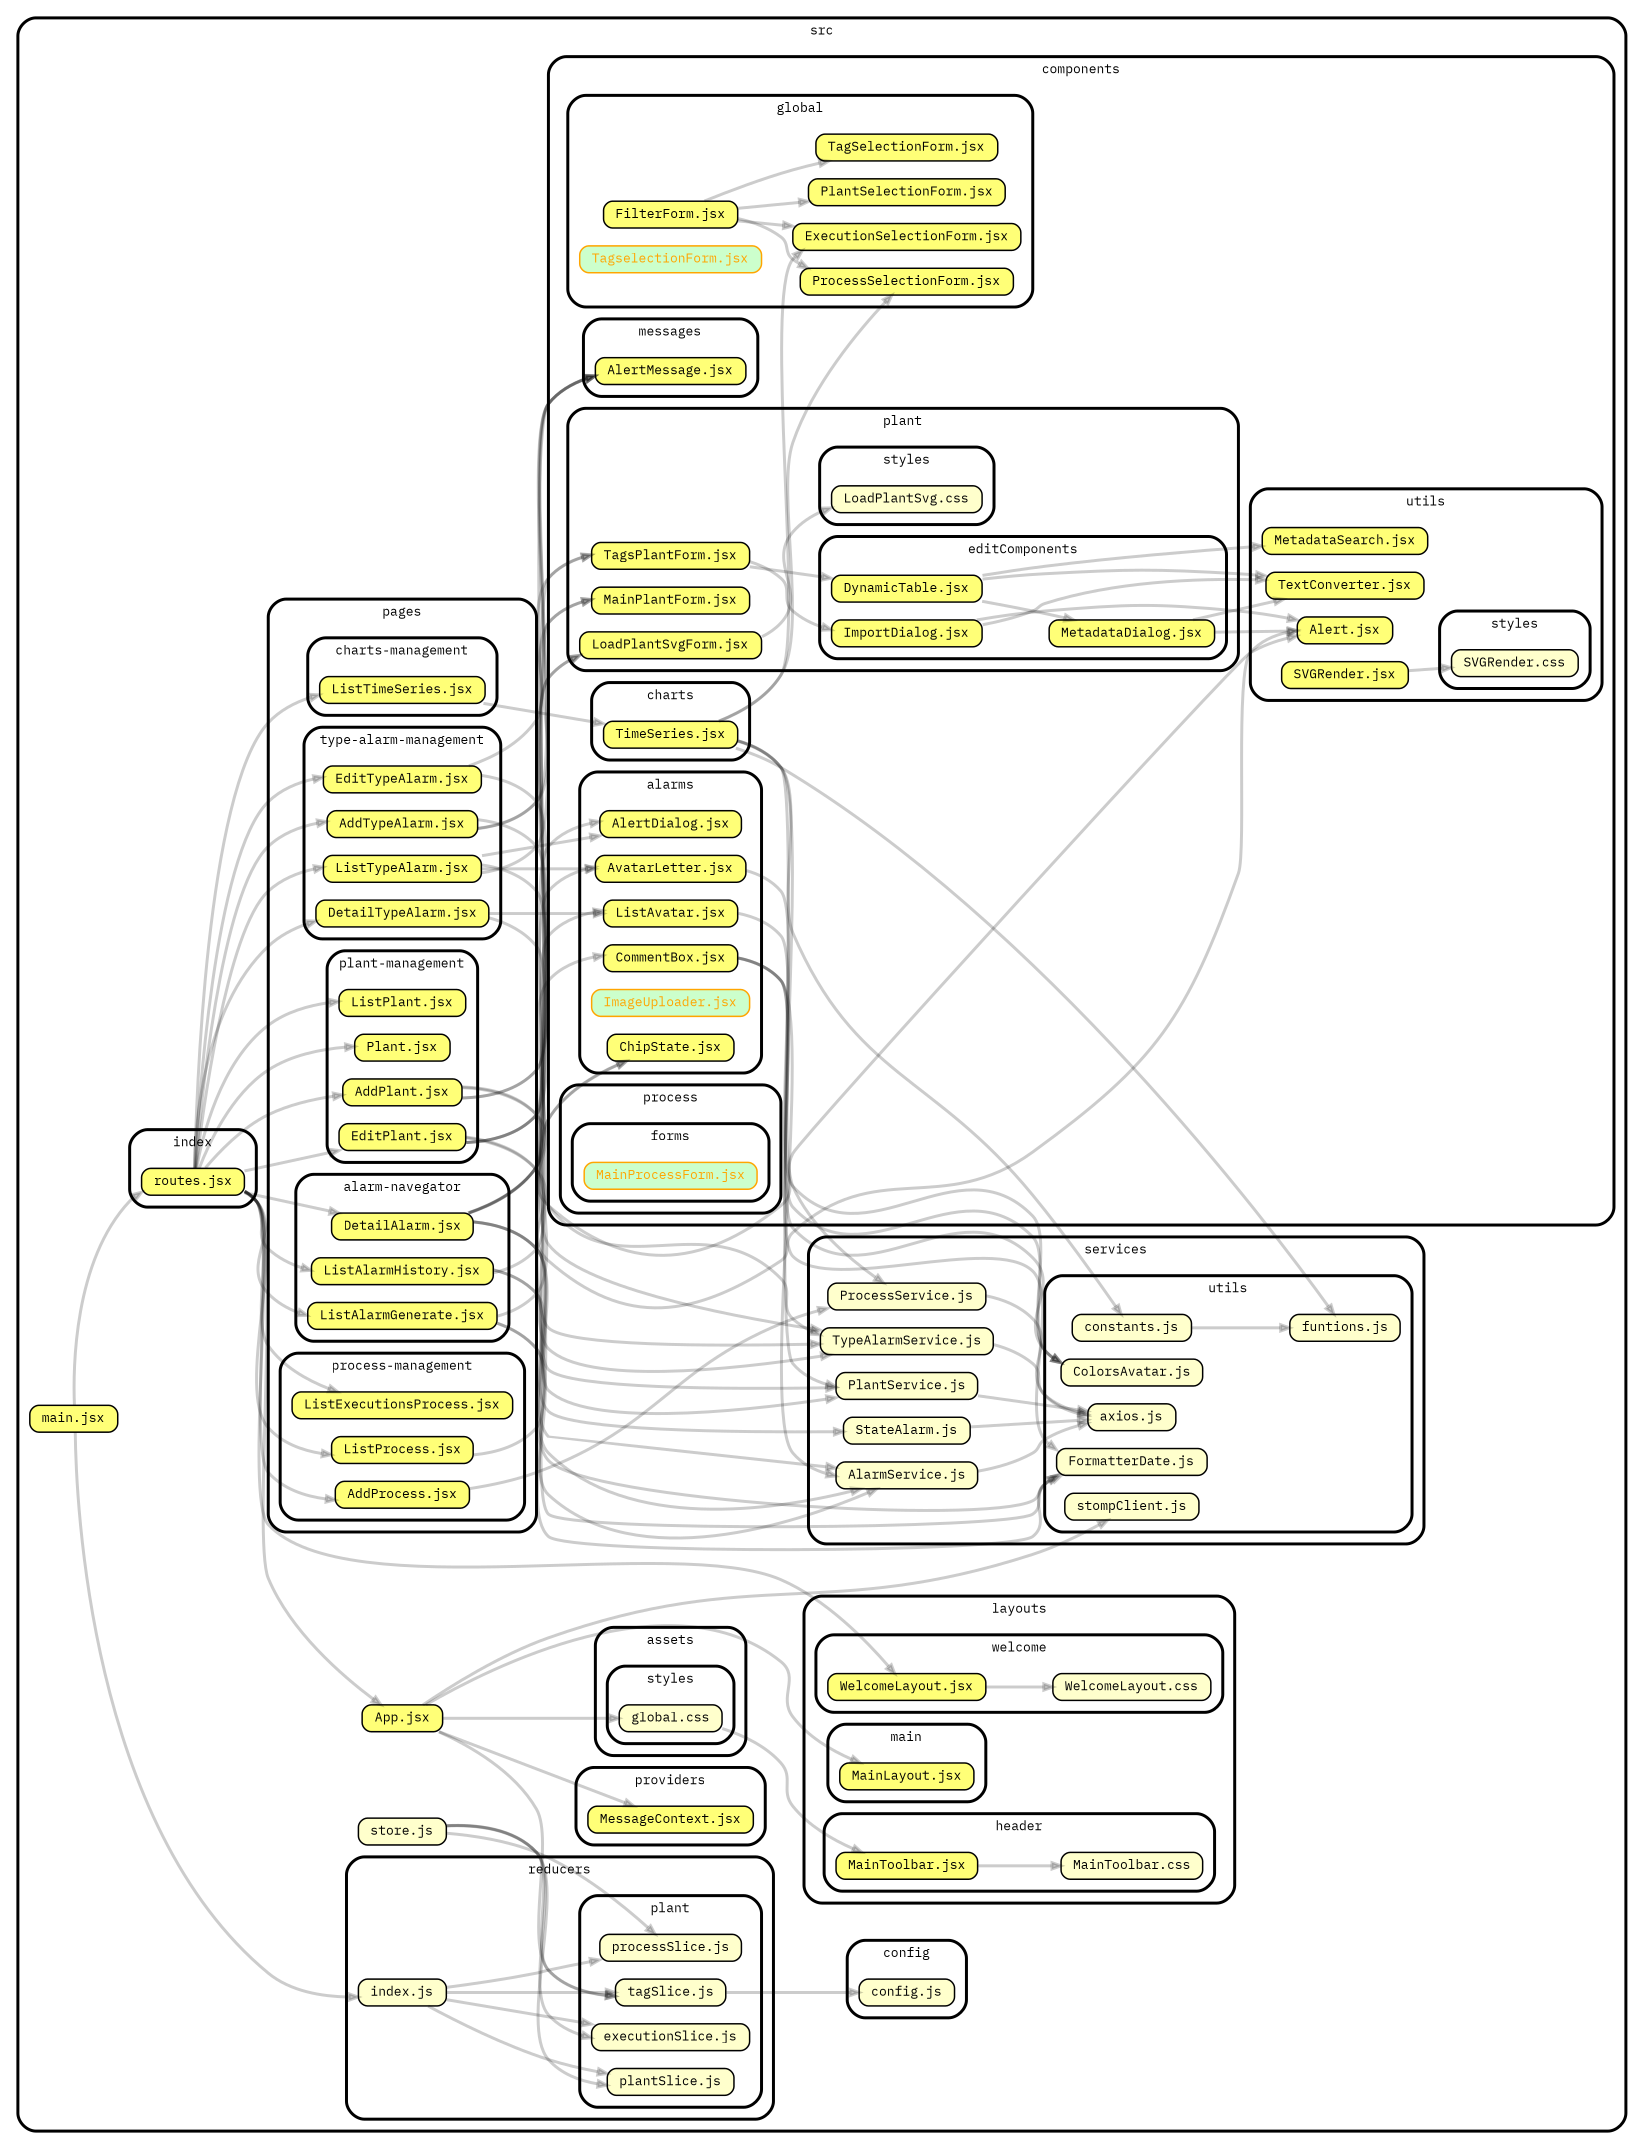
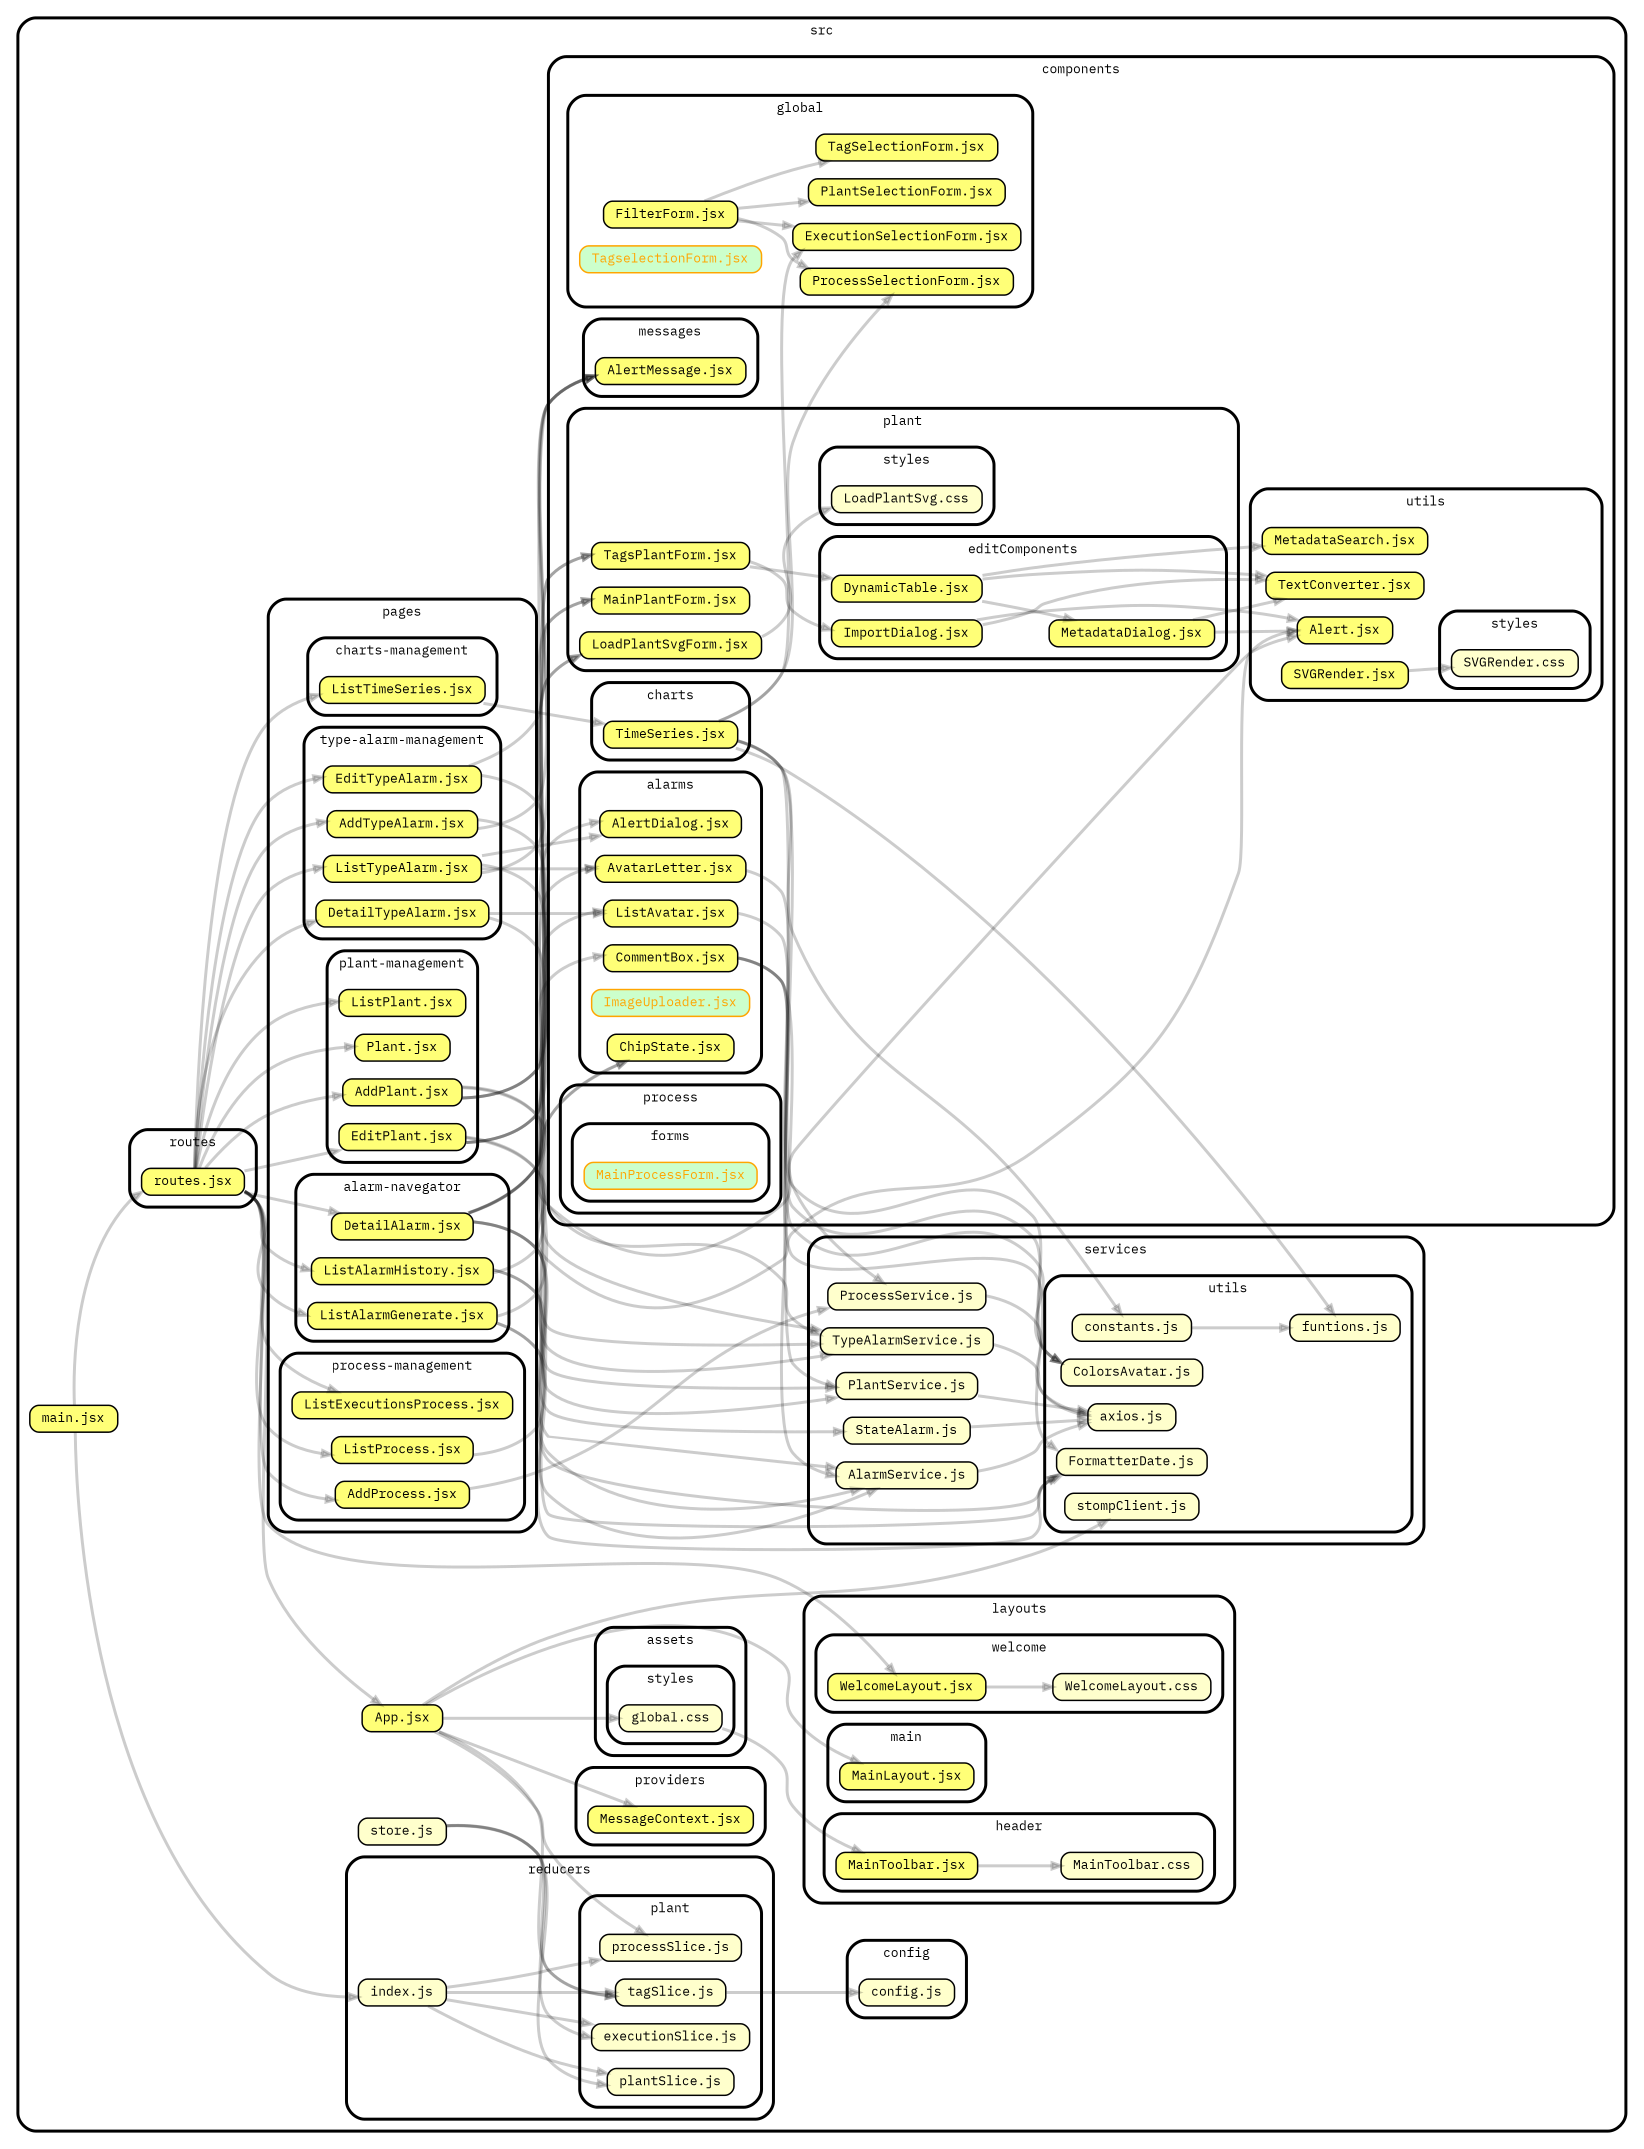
(544, 703) -> (543, 845)
(193, 1143) -> (193, 1143)
(566, 1867) -> (564, 1869)
